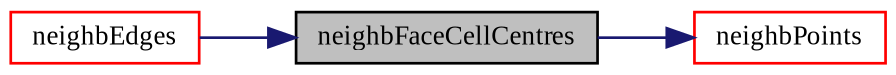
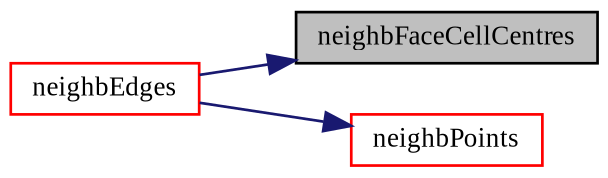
(632, 38) -> (262, 112)
